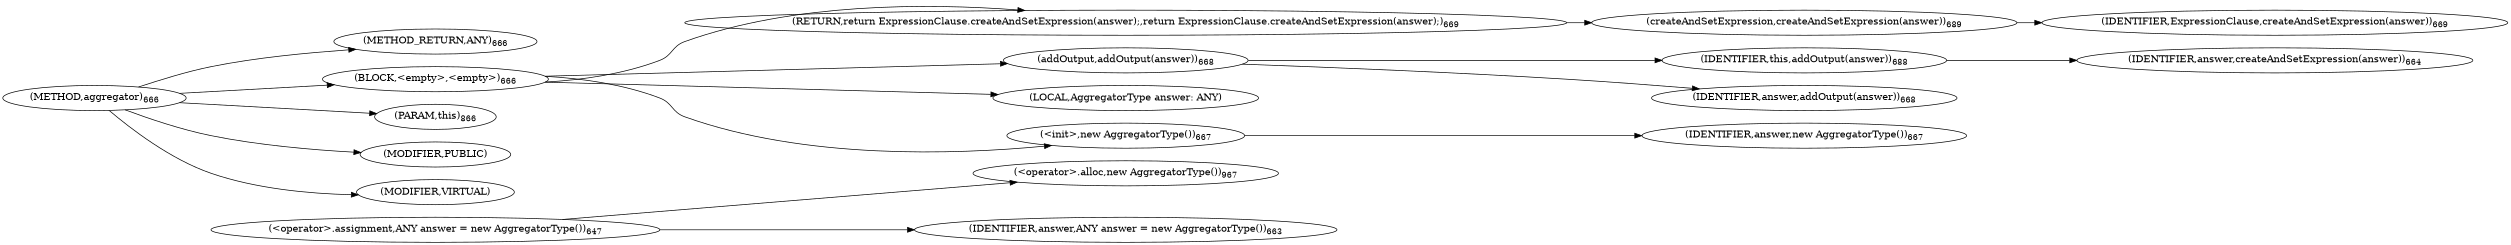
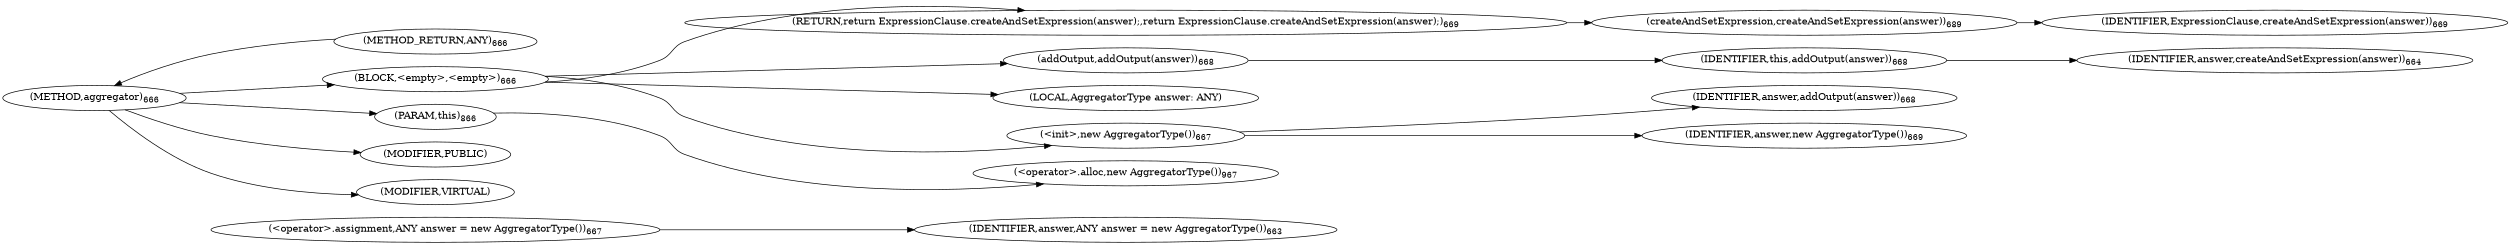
(1900, 59) -> (1900, 59)
(242, 61) -> (226, 51)
(1467, 74) -> (1466, 122)
(1915, 135) -> (1915, 135)
(786, 201) -> (760, 174)
(594, 229) -> (594, 229)
